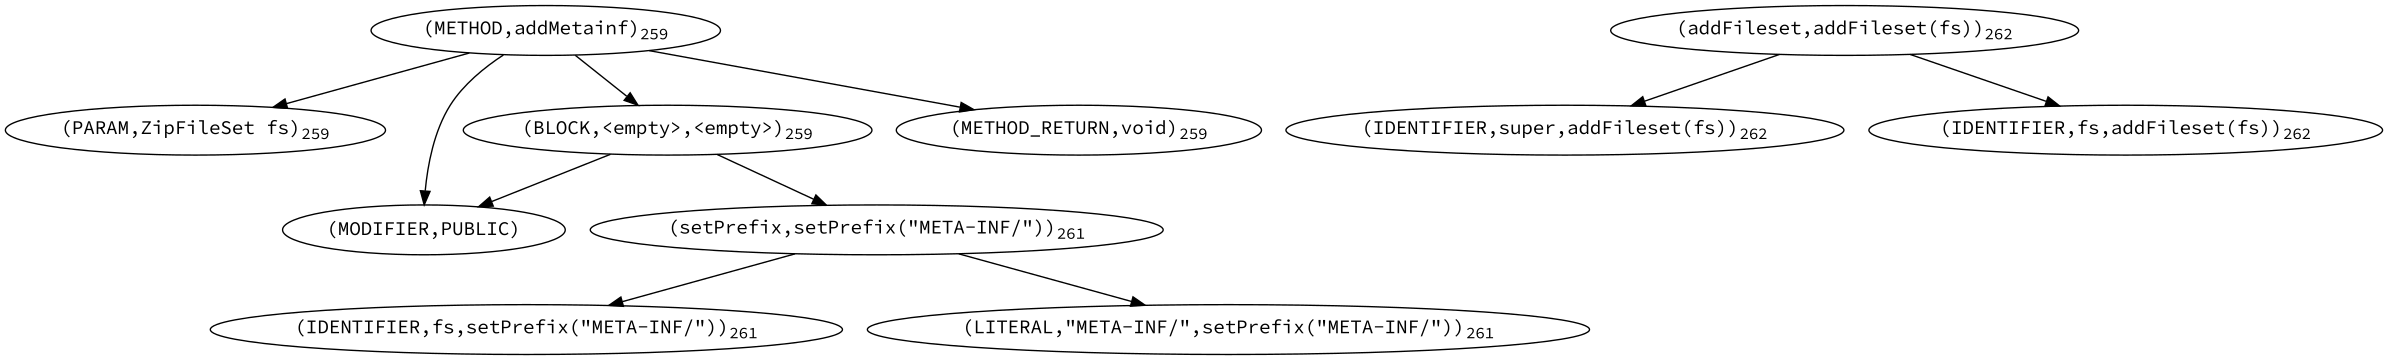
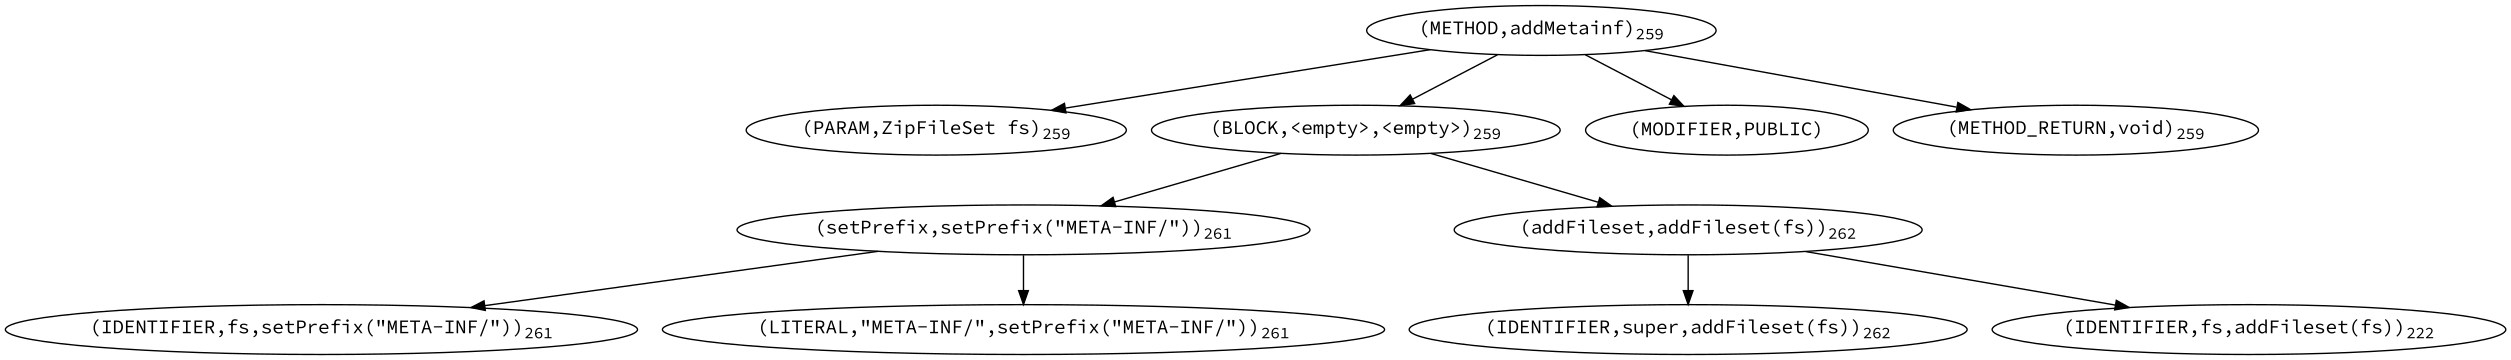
(2297, 128) -> (2421, 327)
(551, 178) -> (1514, 178)
